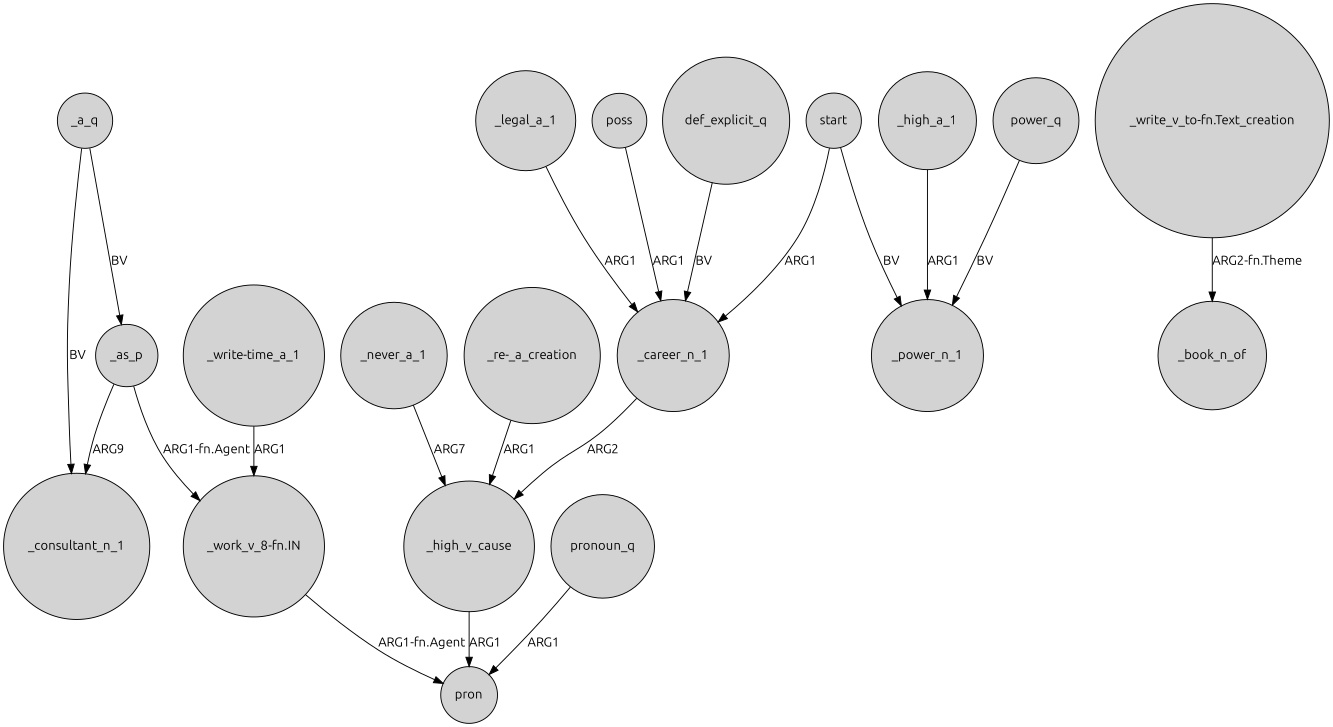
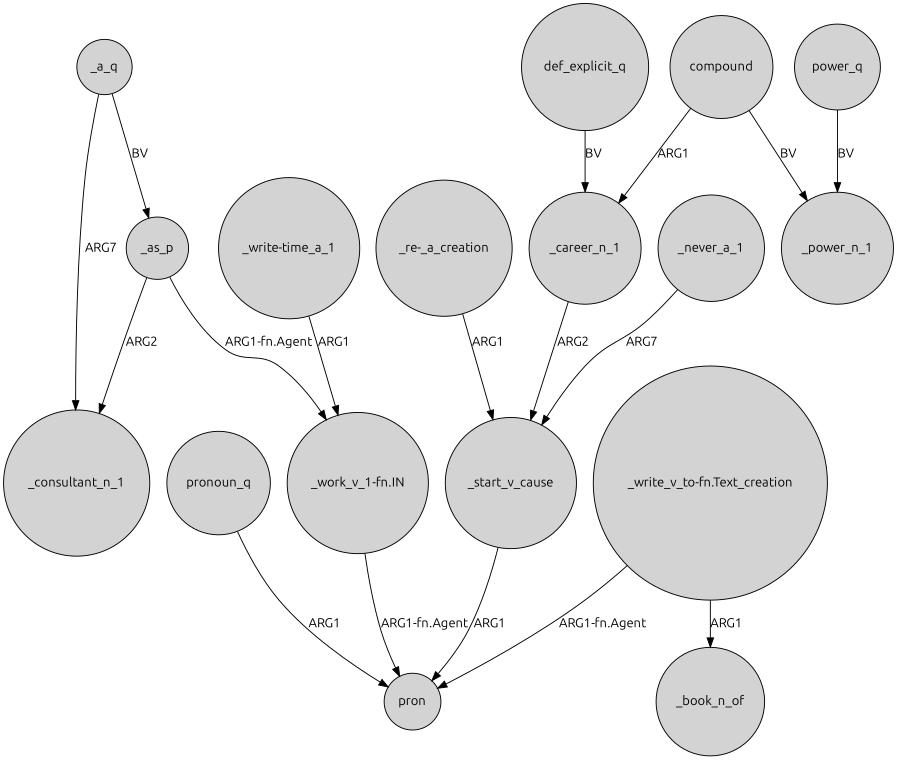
(526, 121) -> none
(619, 121) -> none
(834, 121) -> (721, 67)
(927, 121) -> none
(1257, 261) -> (727, 624)
(78, 356) -> (101, 248)
(109, 450) -> (142, 342)
(254, 546) -> (358, 483)
(469, 546) -> (511, 483)
none -> (540, 630)
